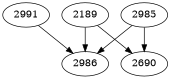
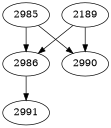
(53, 37) -> (26, 85)
(144, 64) -> (85, 64)
